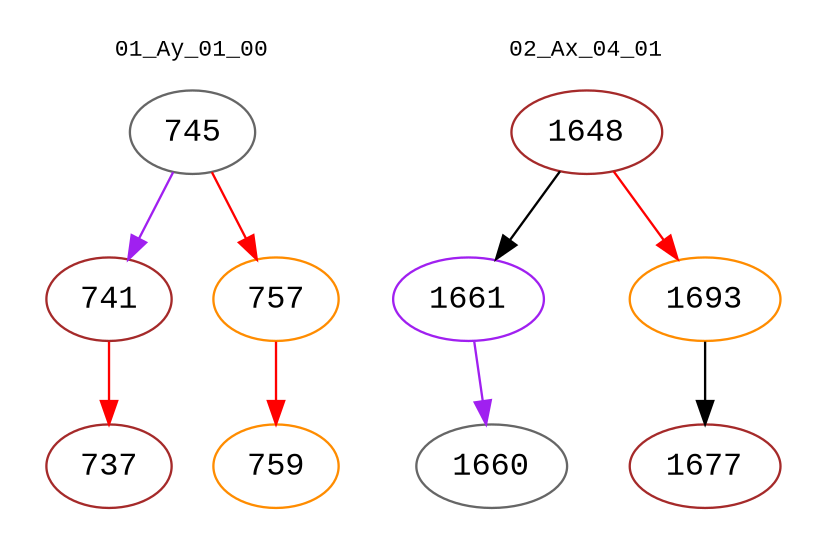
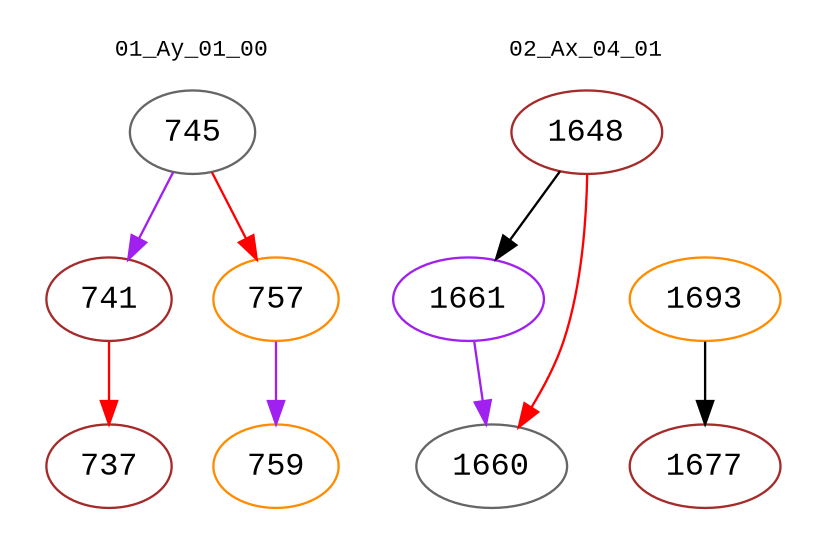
(639, 206) -> (575, 295)
(276, 371) -> (276, 371)
